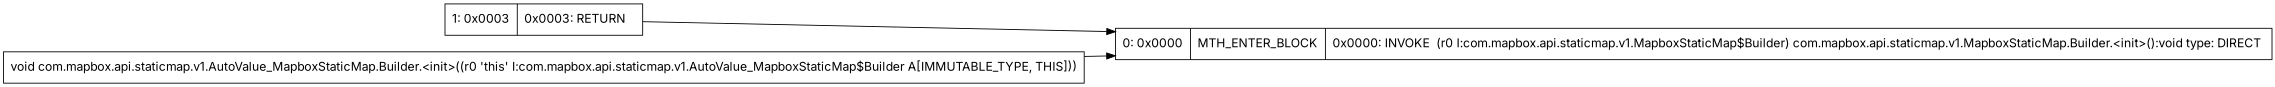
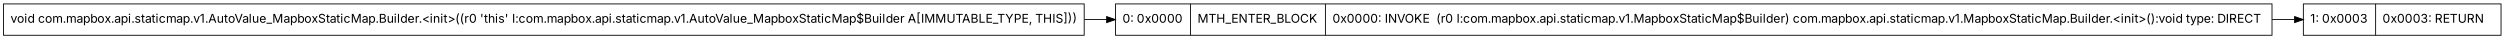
(875, 27) -> (2283, 20)
